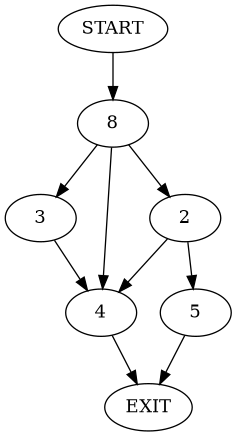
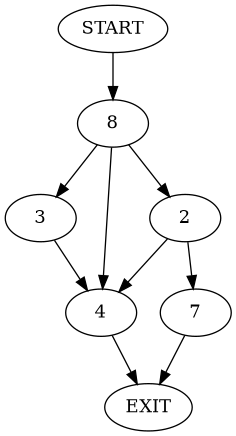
(196, 313) -> (196, 313)
